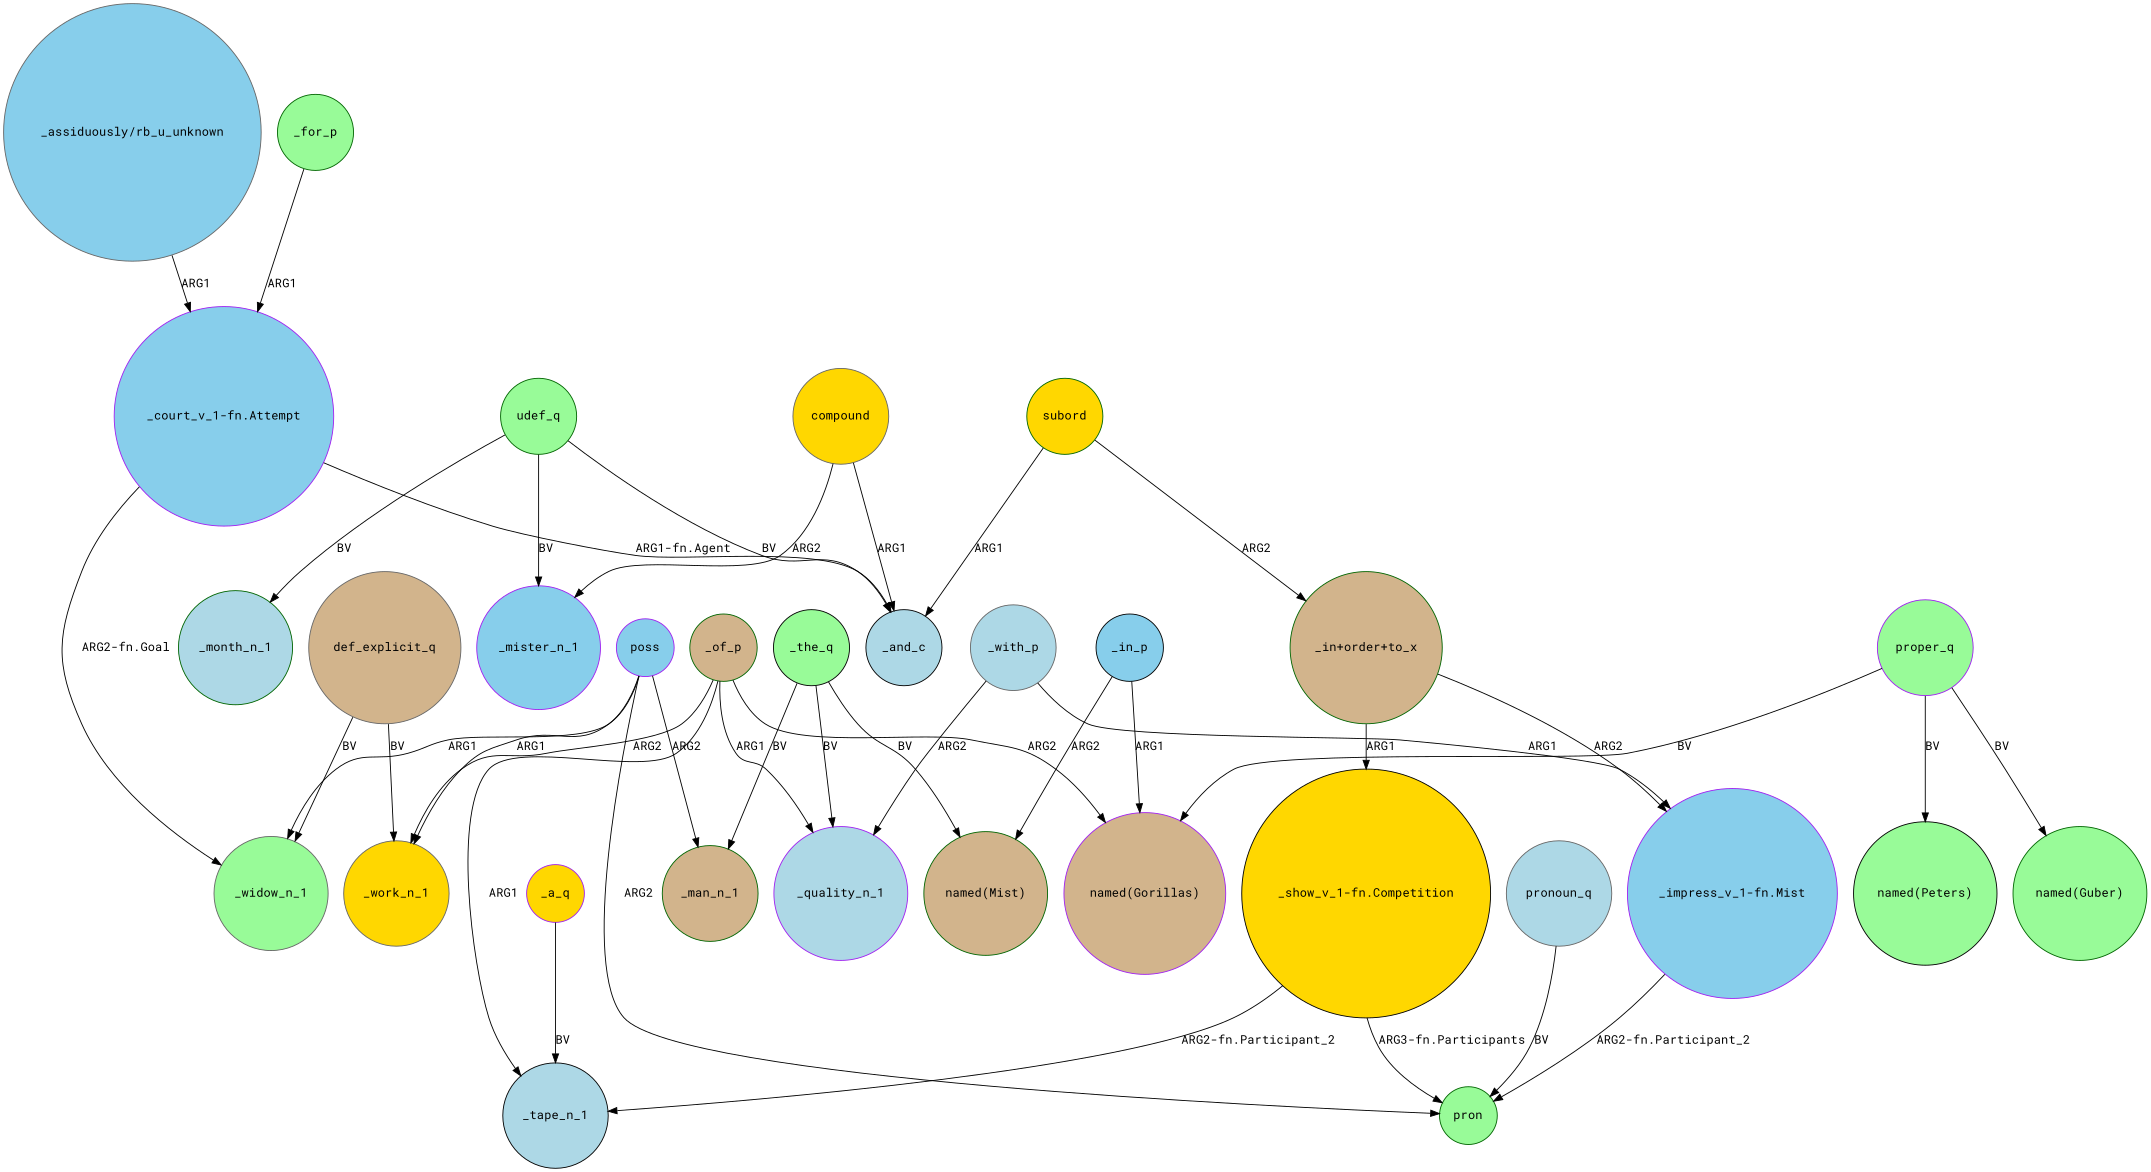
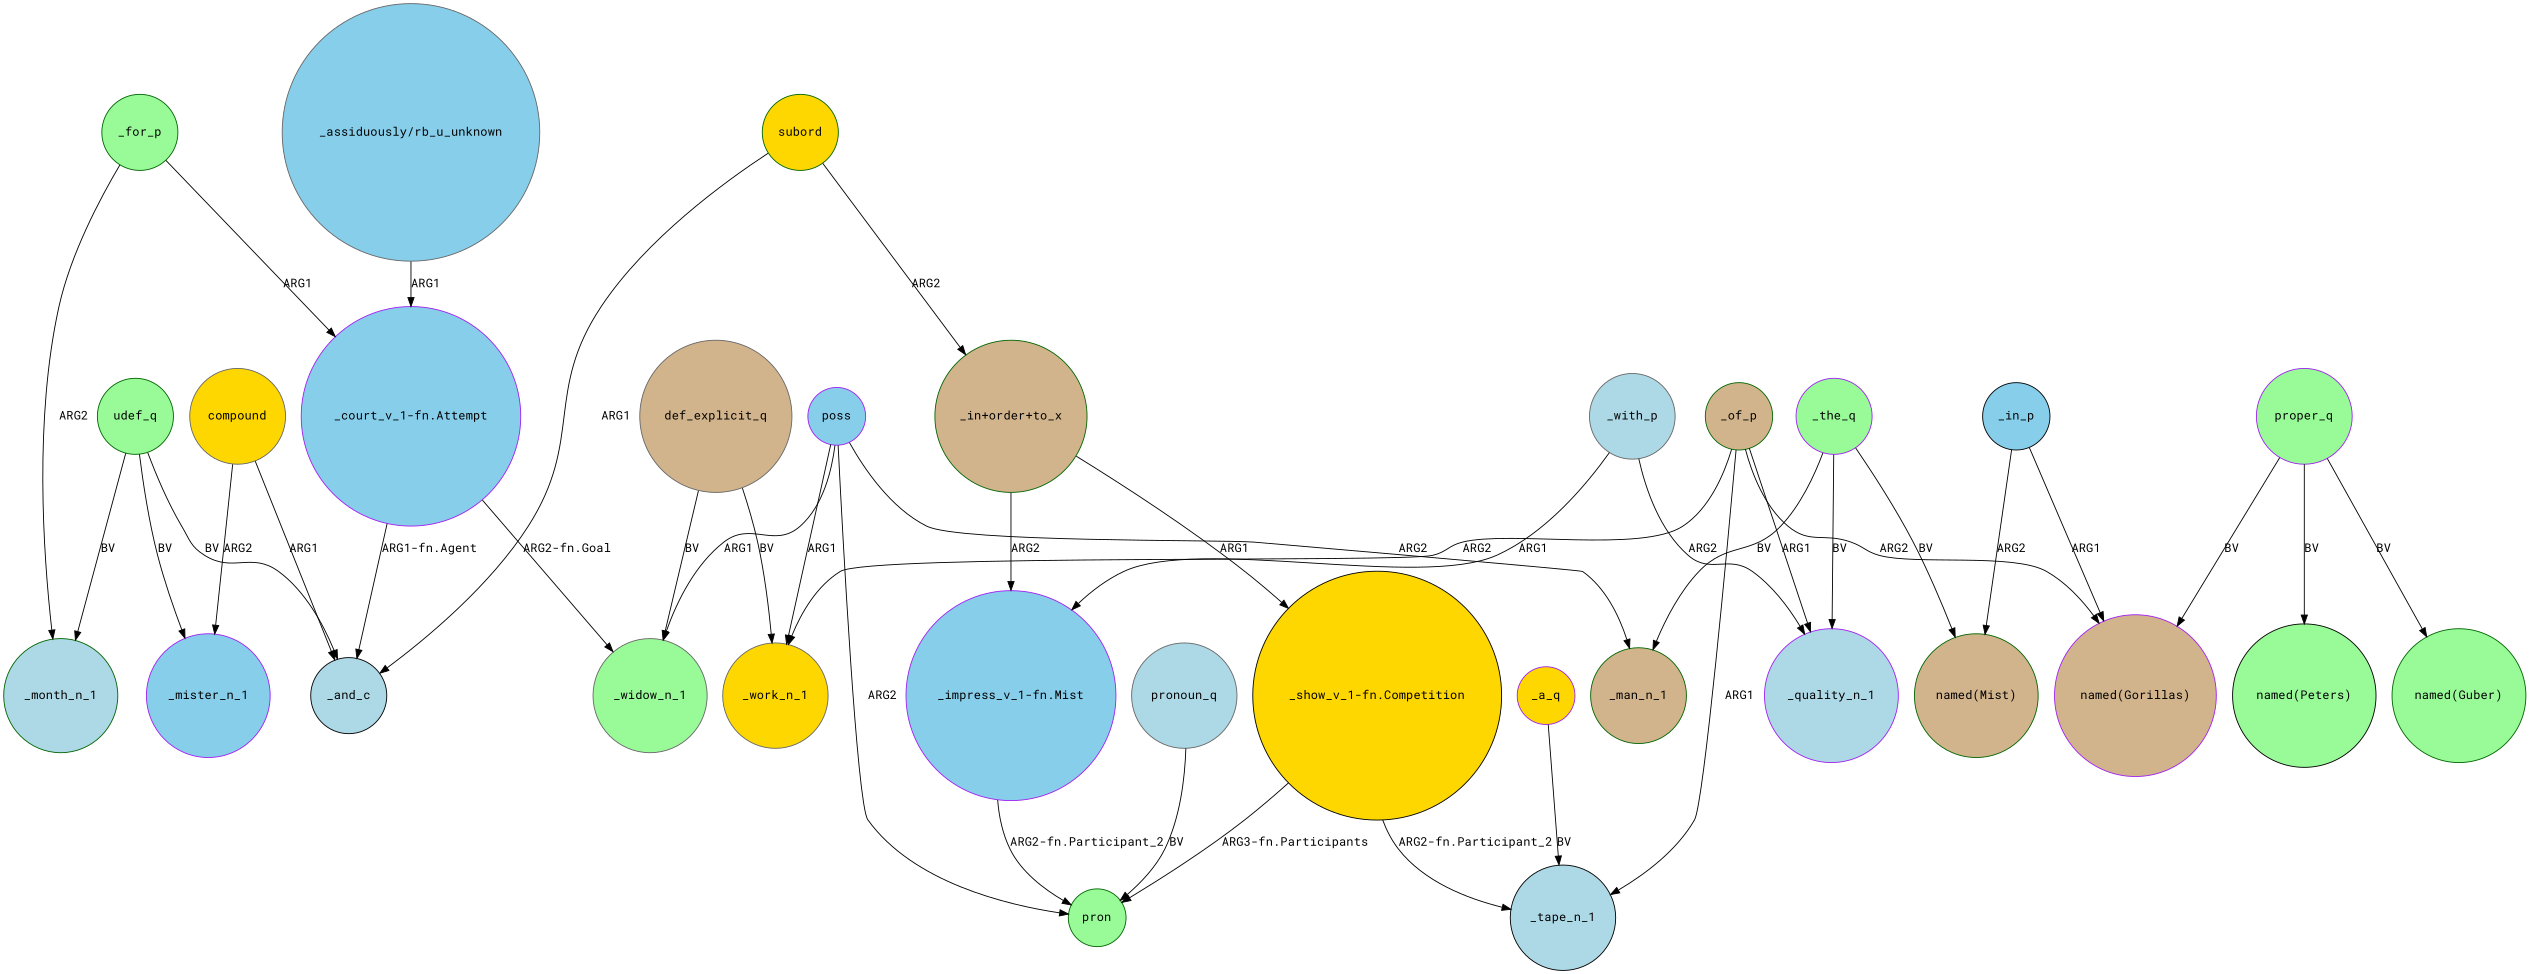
none -> (46, 391)
(812, 648) -> (1834, 416)
